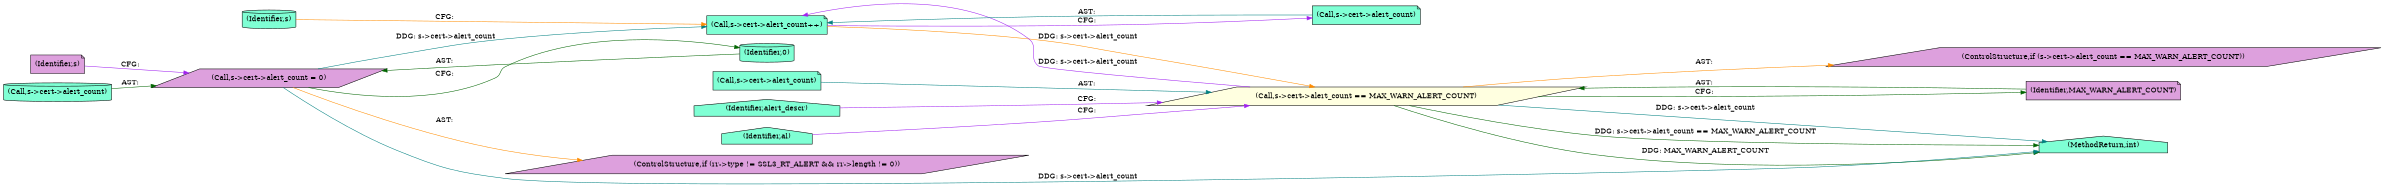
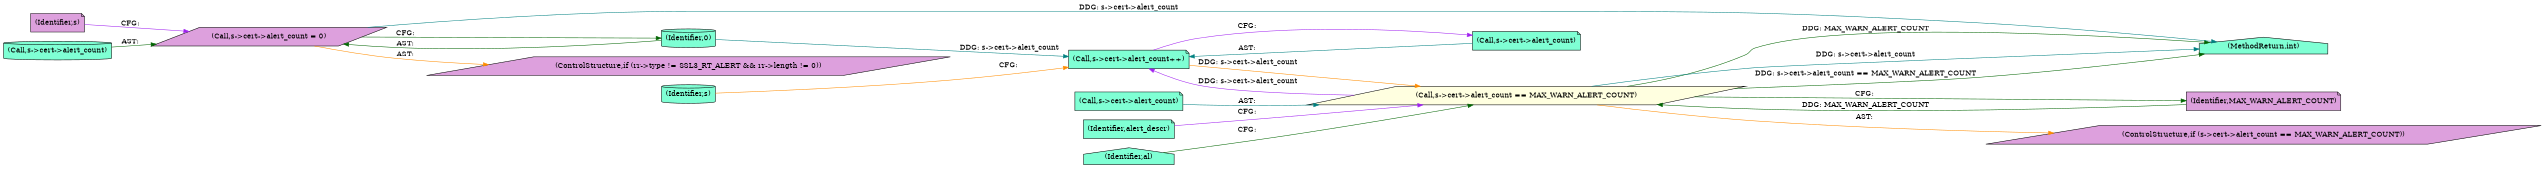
(509, 39) -> (890, 48)
(1706, 83) -> (1866, 105)
(767, 109) -> (1129, 129)
(1029, 123) -> (1316, 131)
